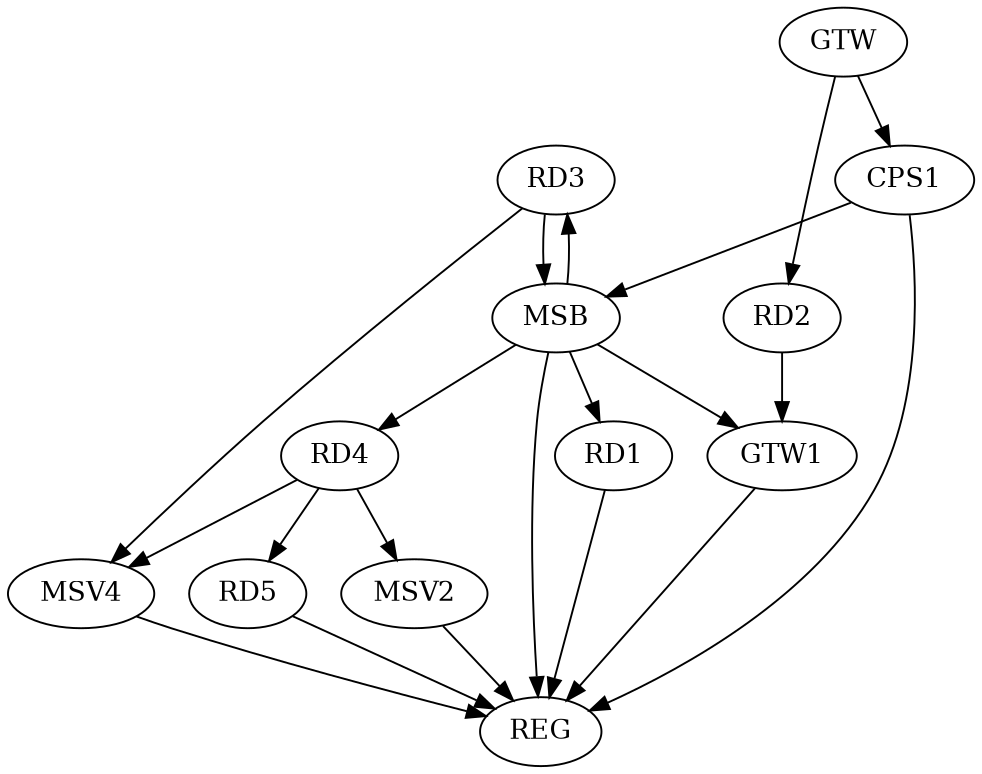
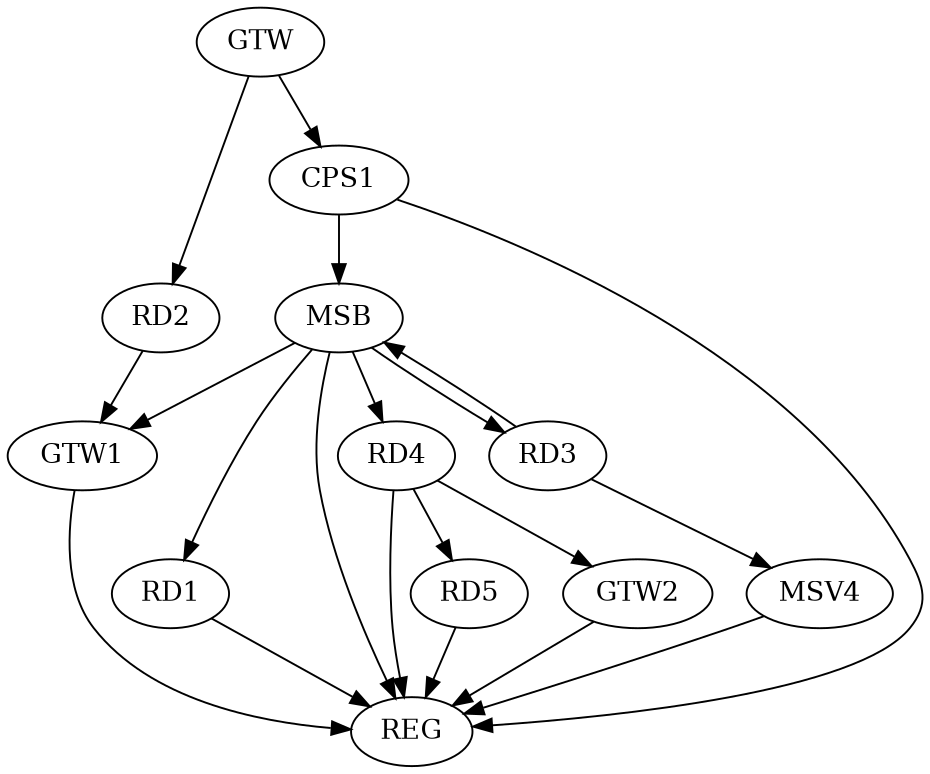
(222, 519) -> (390, 585)
(414, 594) -> (638, 594)
